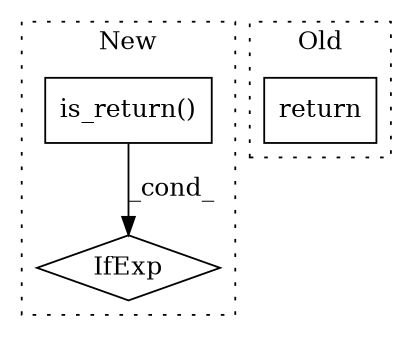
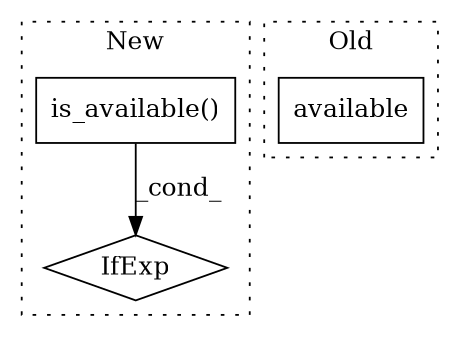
(128, 110) -> (136, 110)
(320, 110) -> (351, 110)
